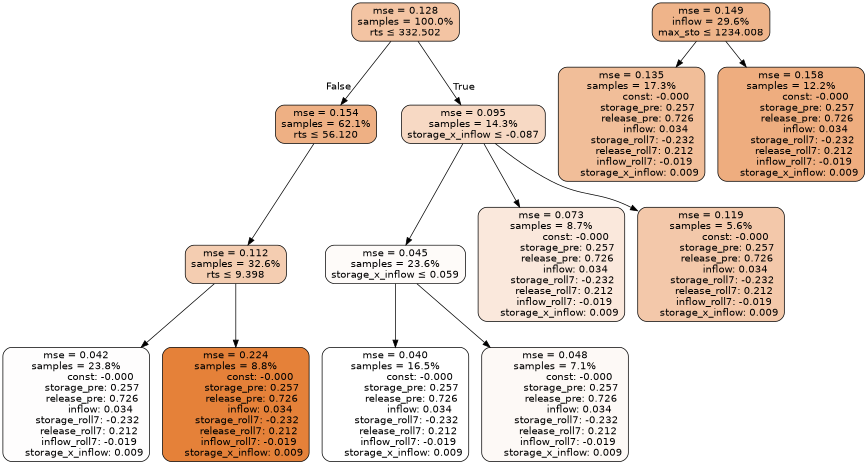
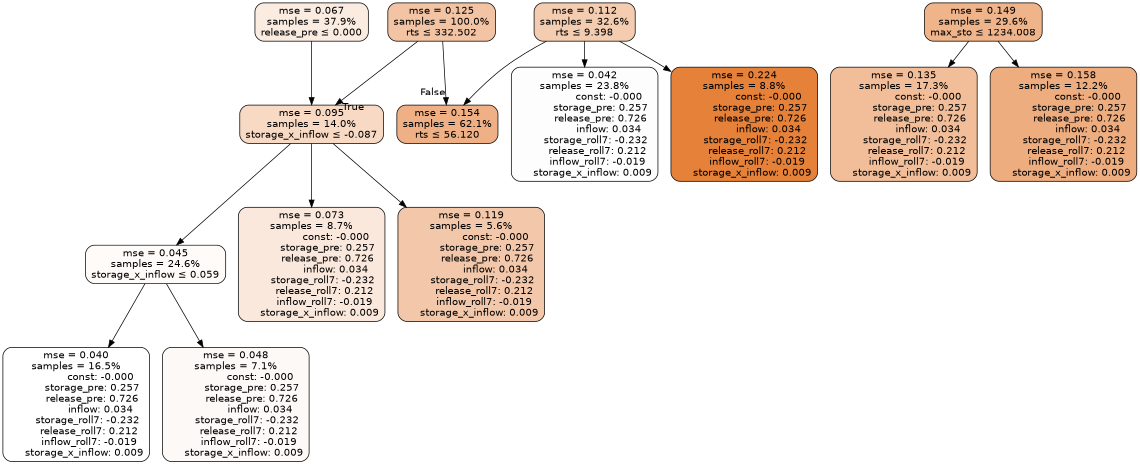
none -> (312, 22)
(406, 22) -> (442, 22)
(711, 22) -> (983, 22)
(473, 124) -> (312, 124)
(283, 191) -> (505, 67)
(395, 264) -> (156, 264)
